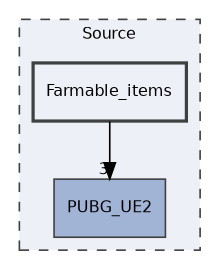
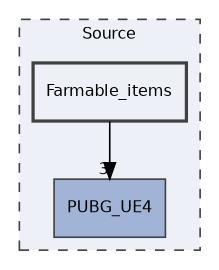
(110, 208) -> (110, 208)
